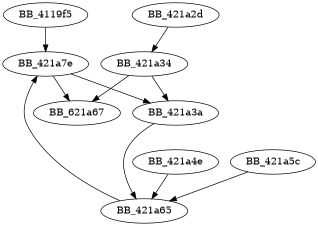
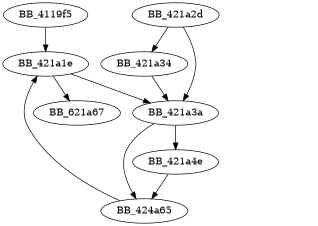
none -> (196, 61)
(46, 64) -> (46, 64)
(115, 85) -> none
none -> (176, 134)
(273, 162) -> none
(144, 211) -> (144, 211)
